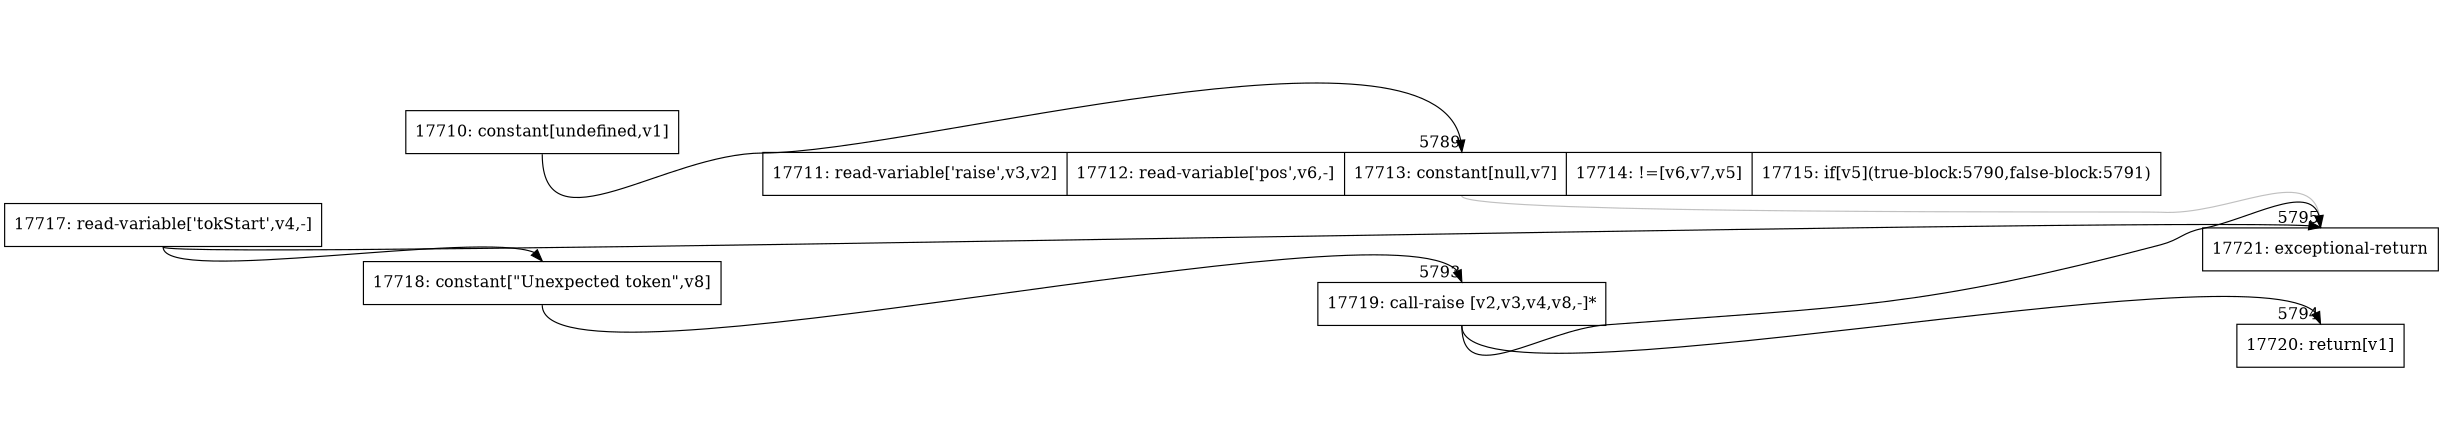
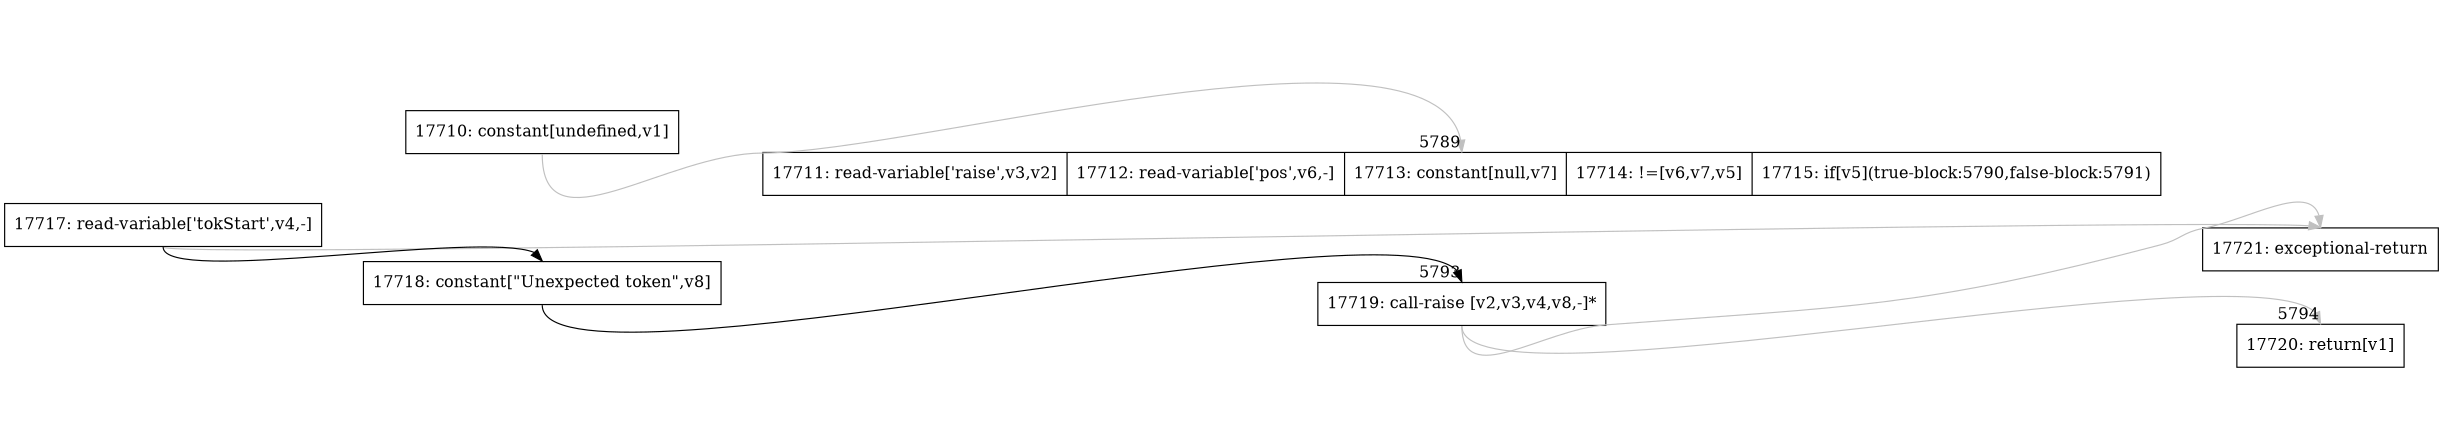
(995, 121) -> (995, 121)
(1897, 212) -> none
(1236, 237) -> (1236, 237)
(1888, 301) -> (1888, 301)
(1886, 325) -> (1886, 325)
